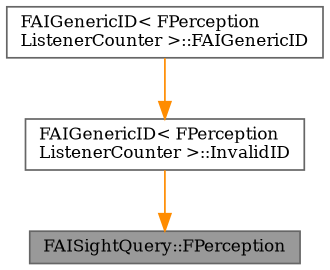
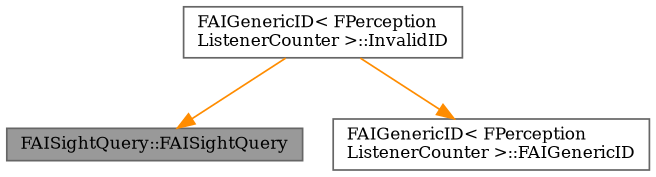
(165, 80) -> (400, 84)
(165, 247) -> (155, 145)
